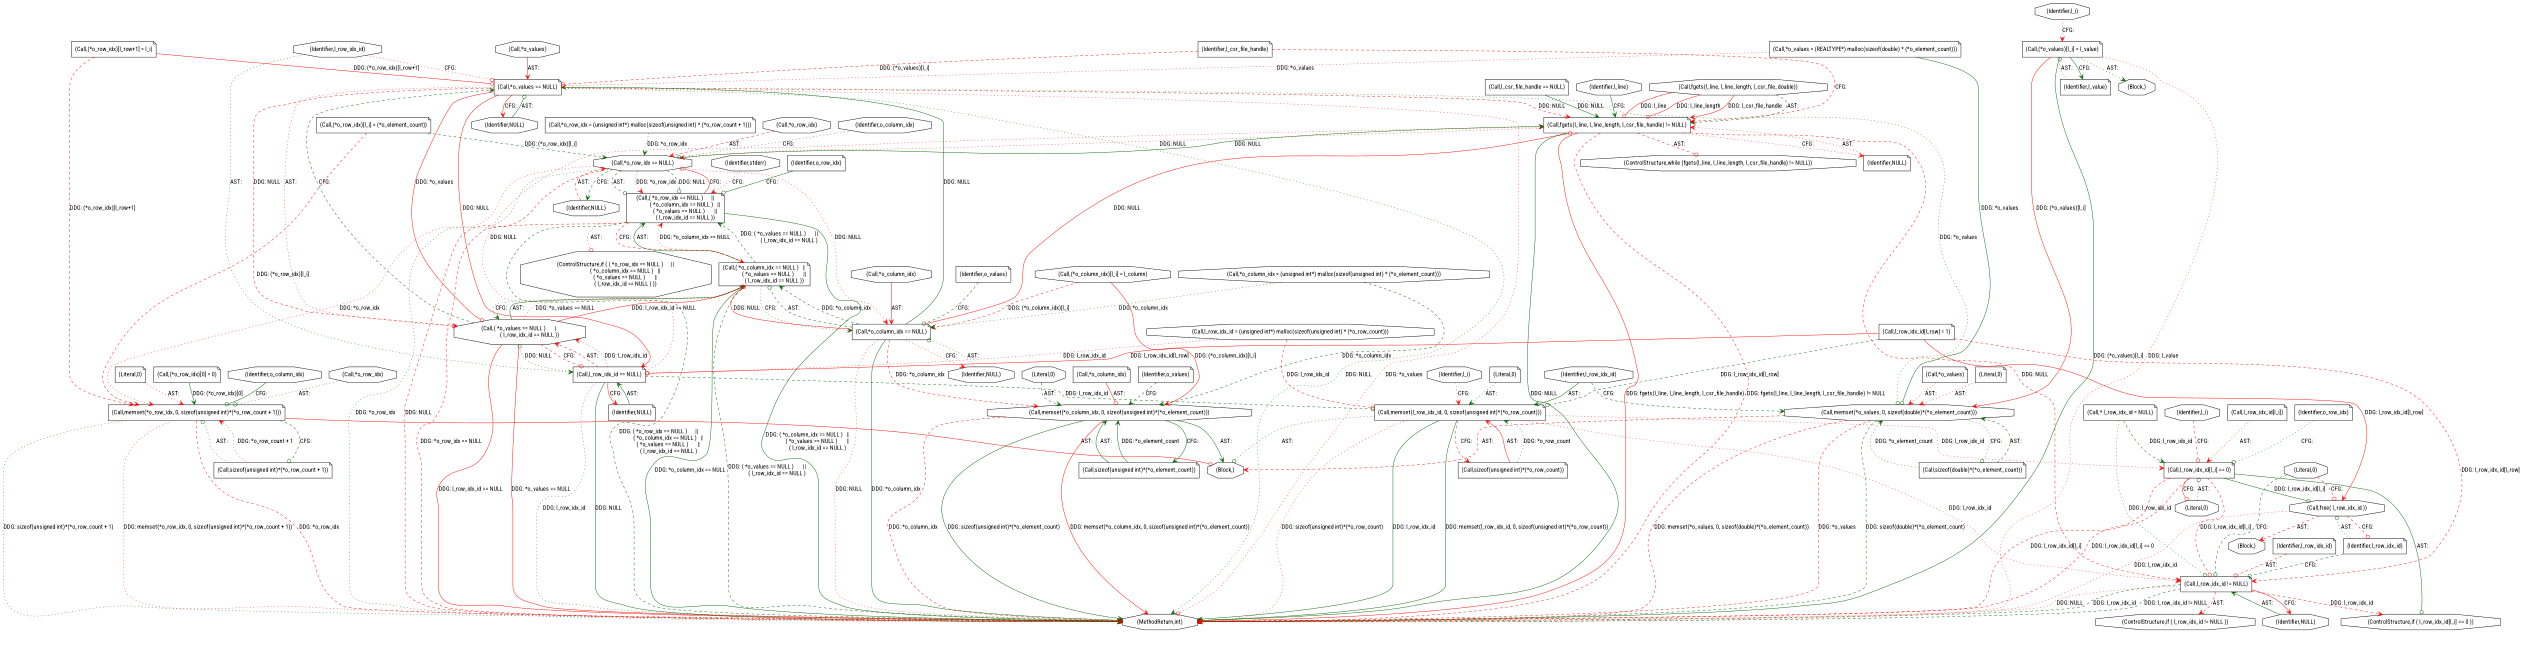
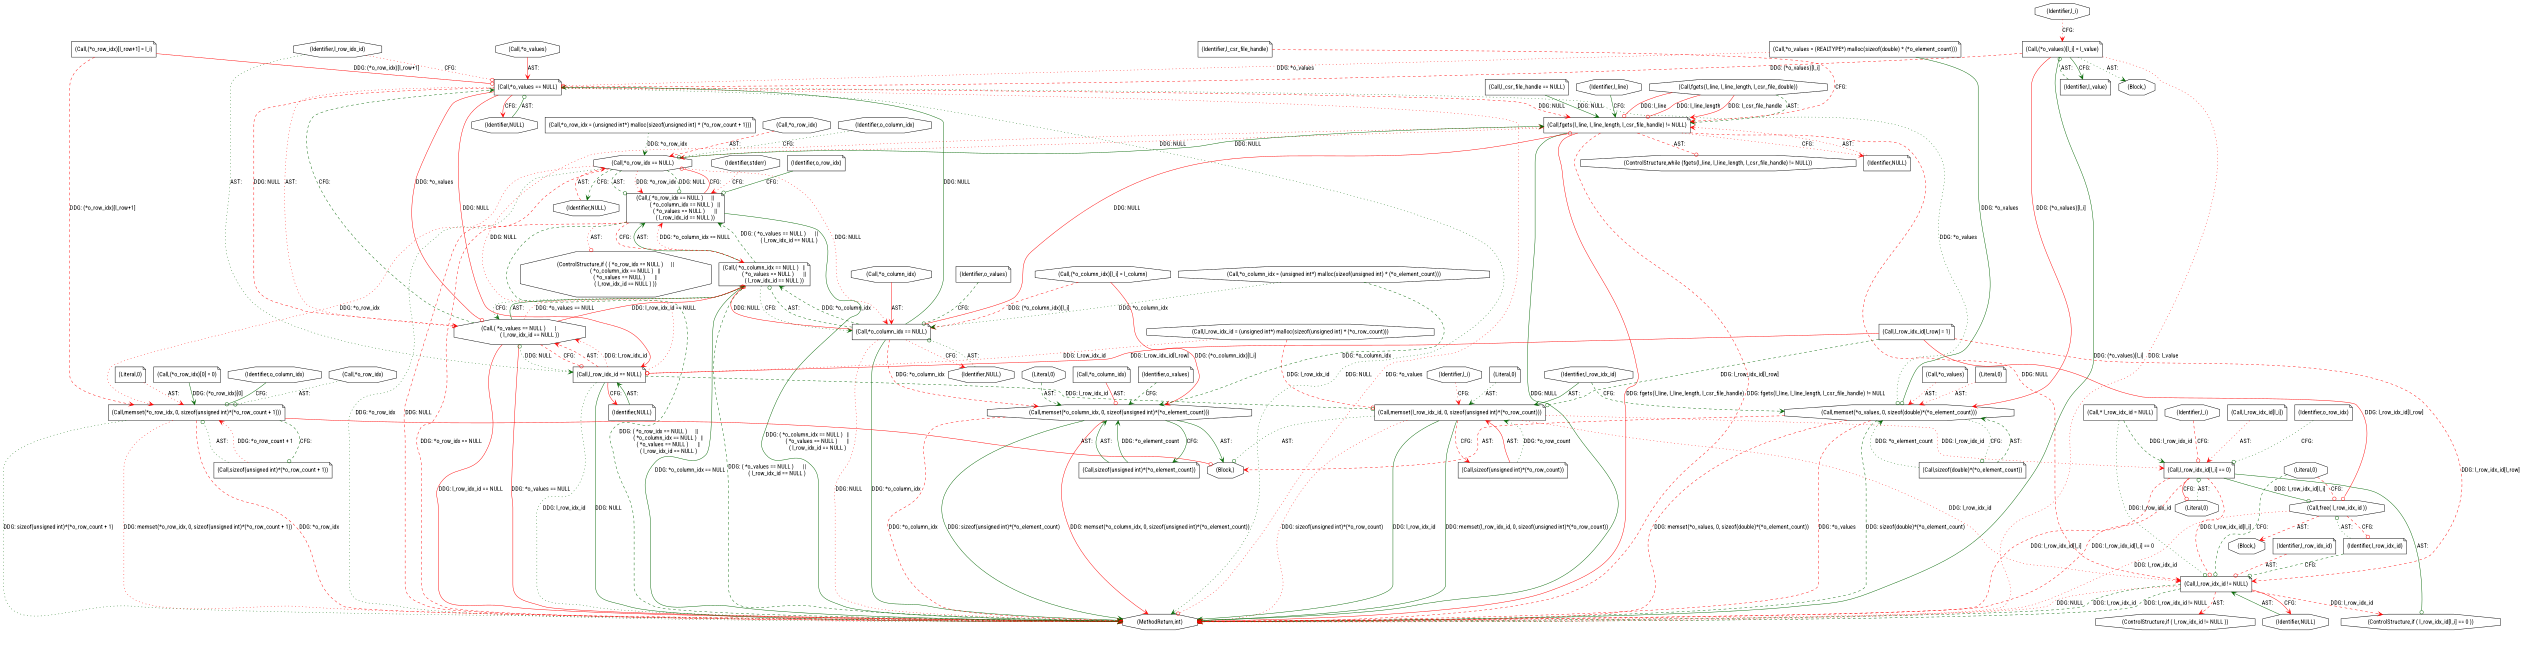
(881, 65) -> (1294, 79)
(2061, 71) -> (2061, 71)
(374, 125) -> none
(2183, 398) -> (2183, 398)
